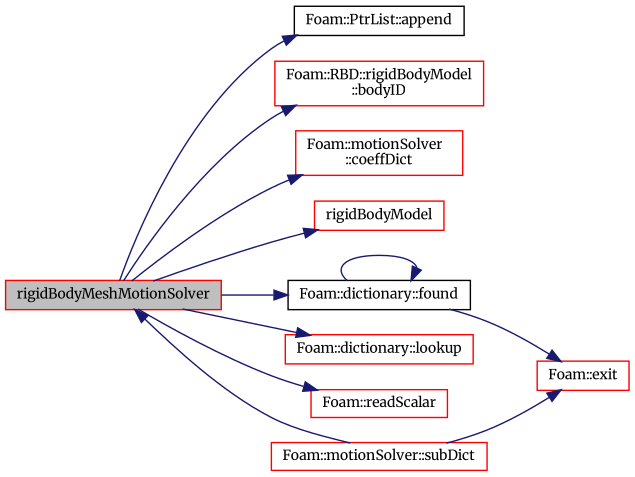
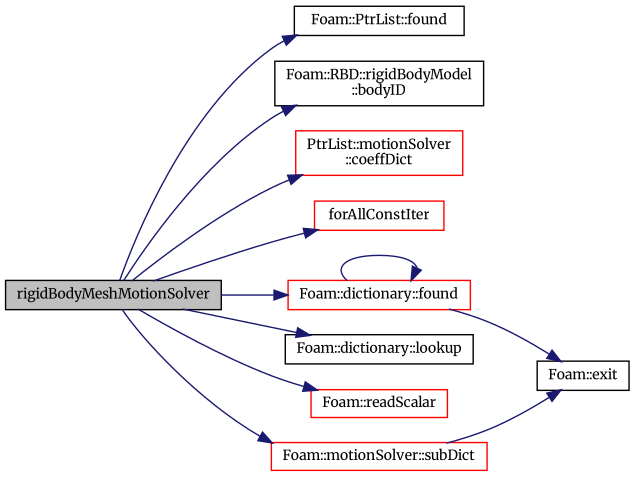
(379, 21) -> (379, 21)
(379, 84) -> (379, 84)
(379, 153) -> (379, 153)
(379, 216) -> (379, 216)
(113, 295) -> (113, 295)
(379, 295) -> (379, 295)
(379, 349) -> (379, 349)
(583, 376) -> (583, 376)
(238, 398) -> (185, 379)
